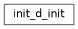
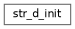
(39, 14) -> (37, 14)
